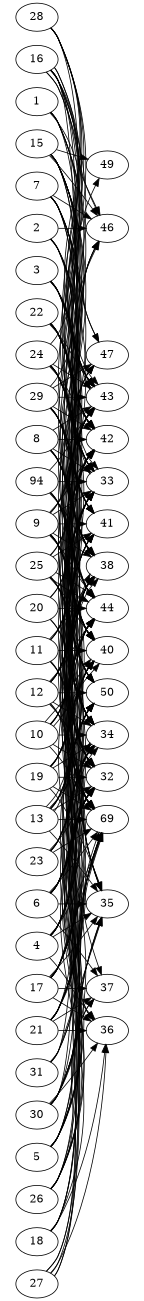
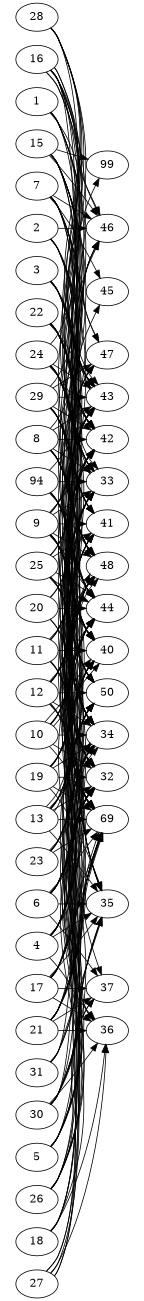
(107, 165) -> (107, 165)
(73, 267) -> none
none -> (107, 292)
(107, 566) -> (107, 566)
(72, 823) -> none
